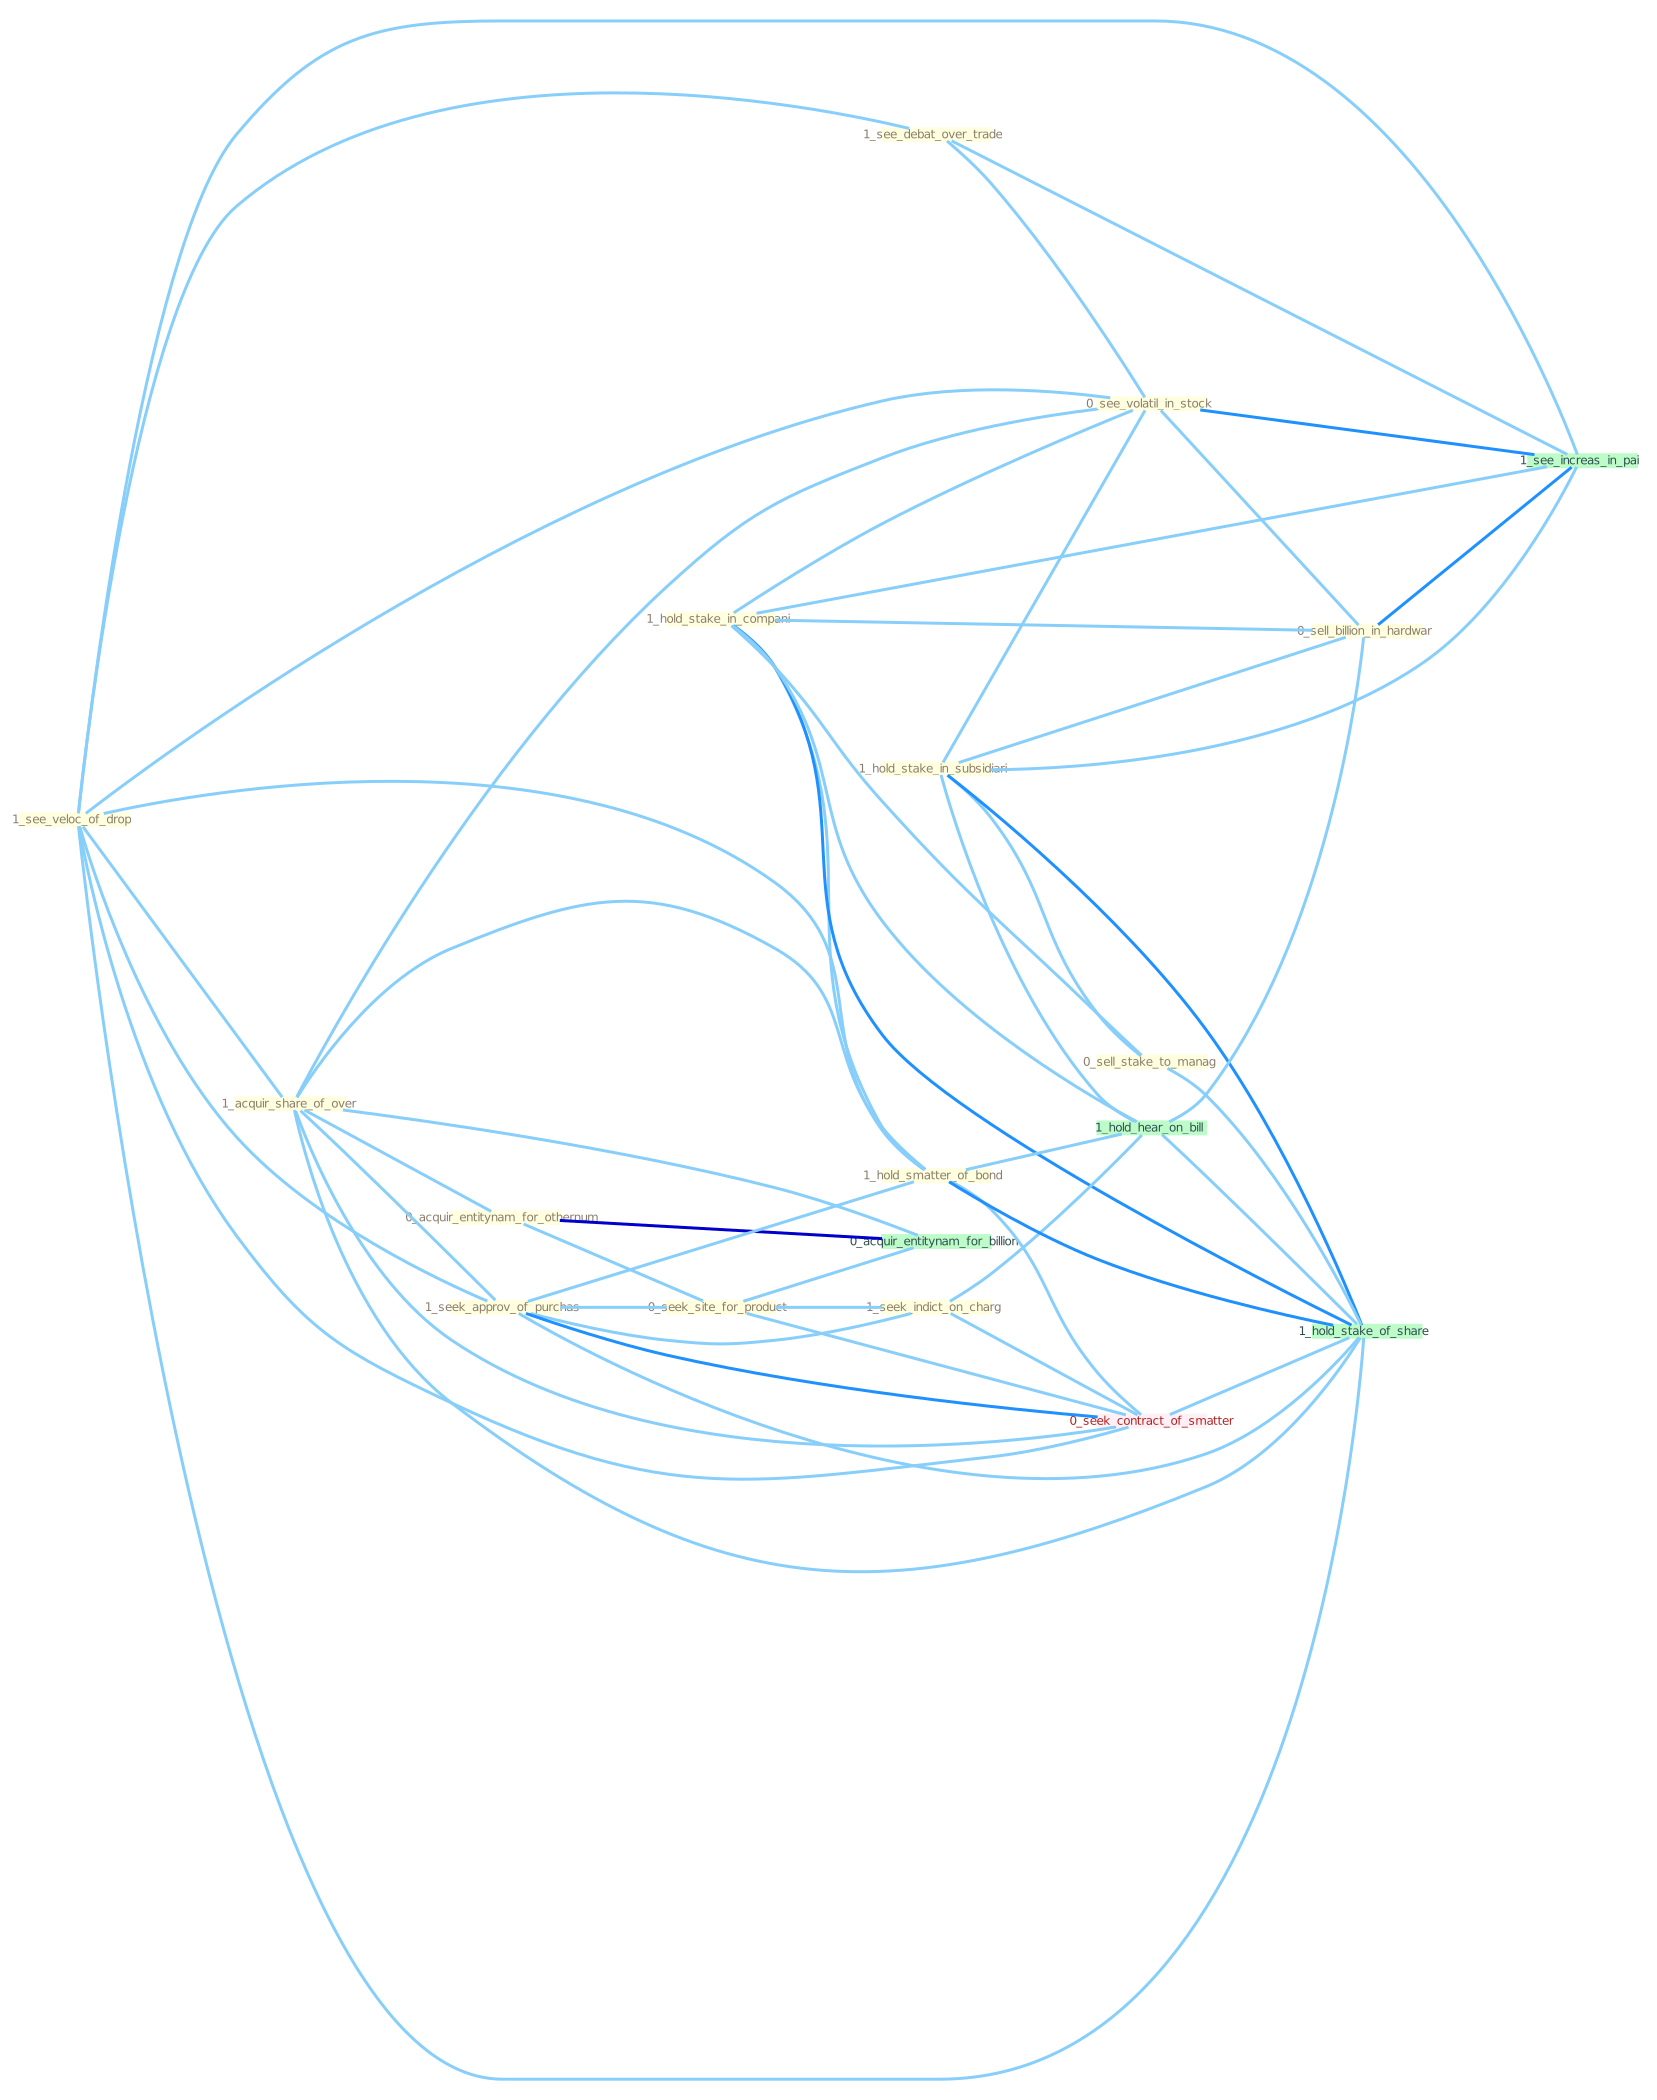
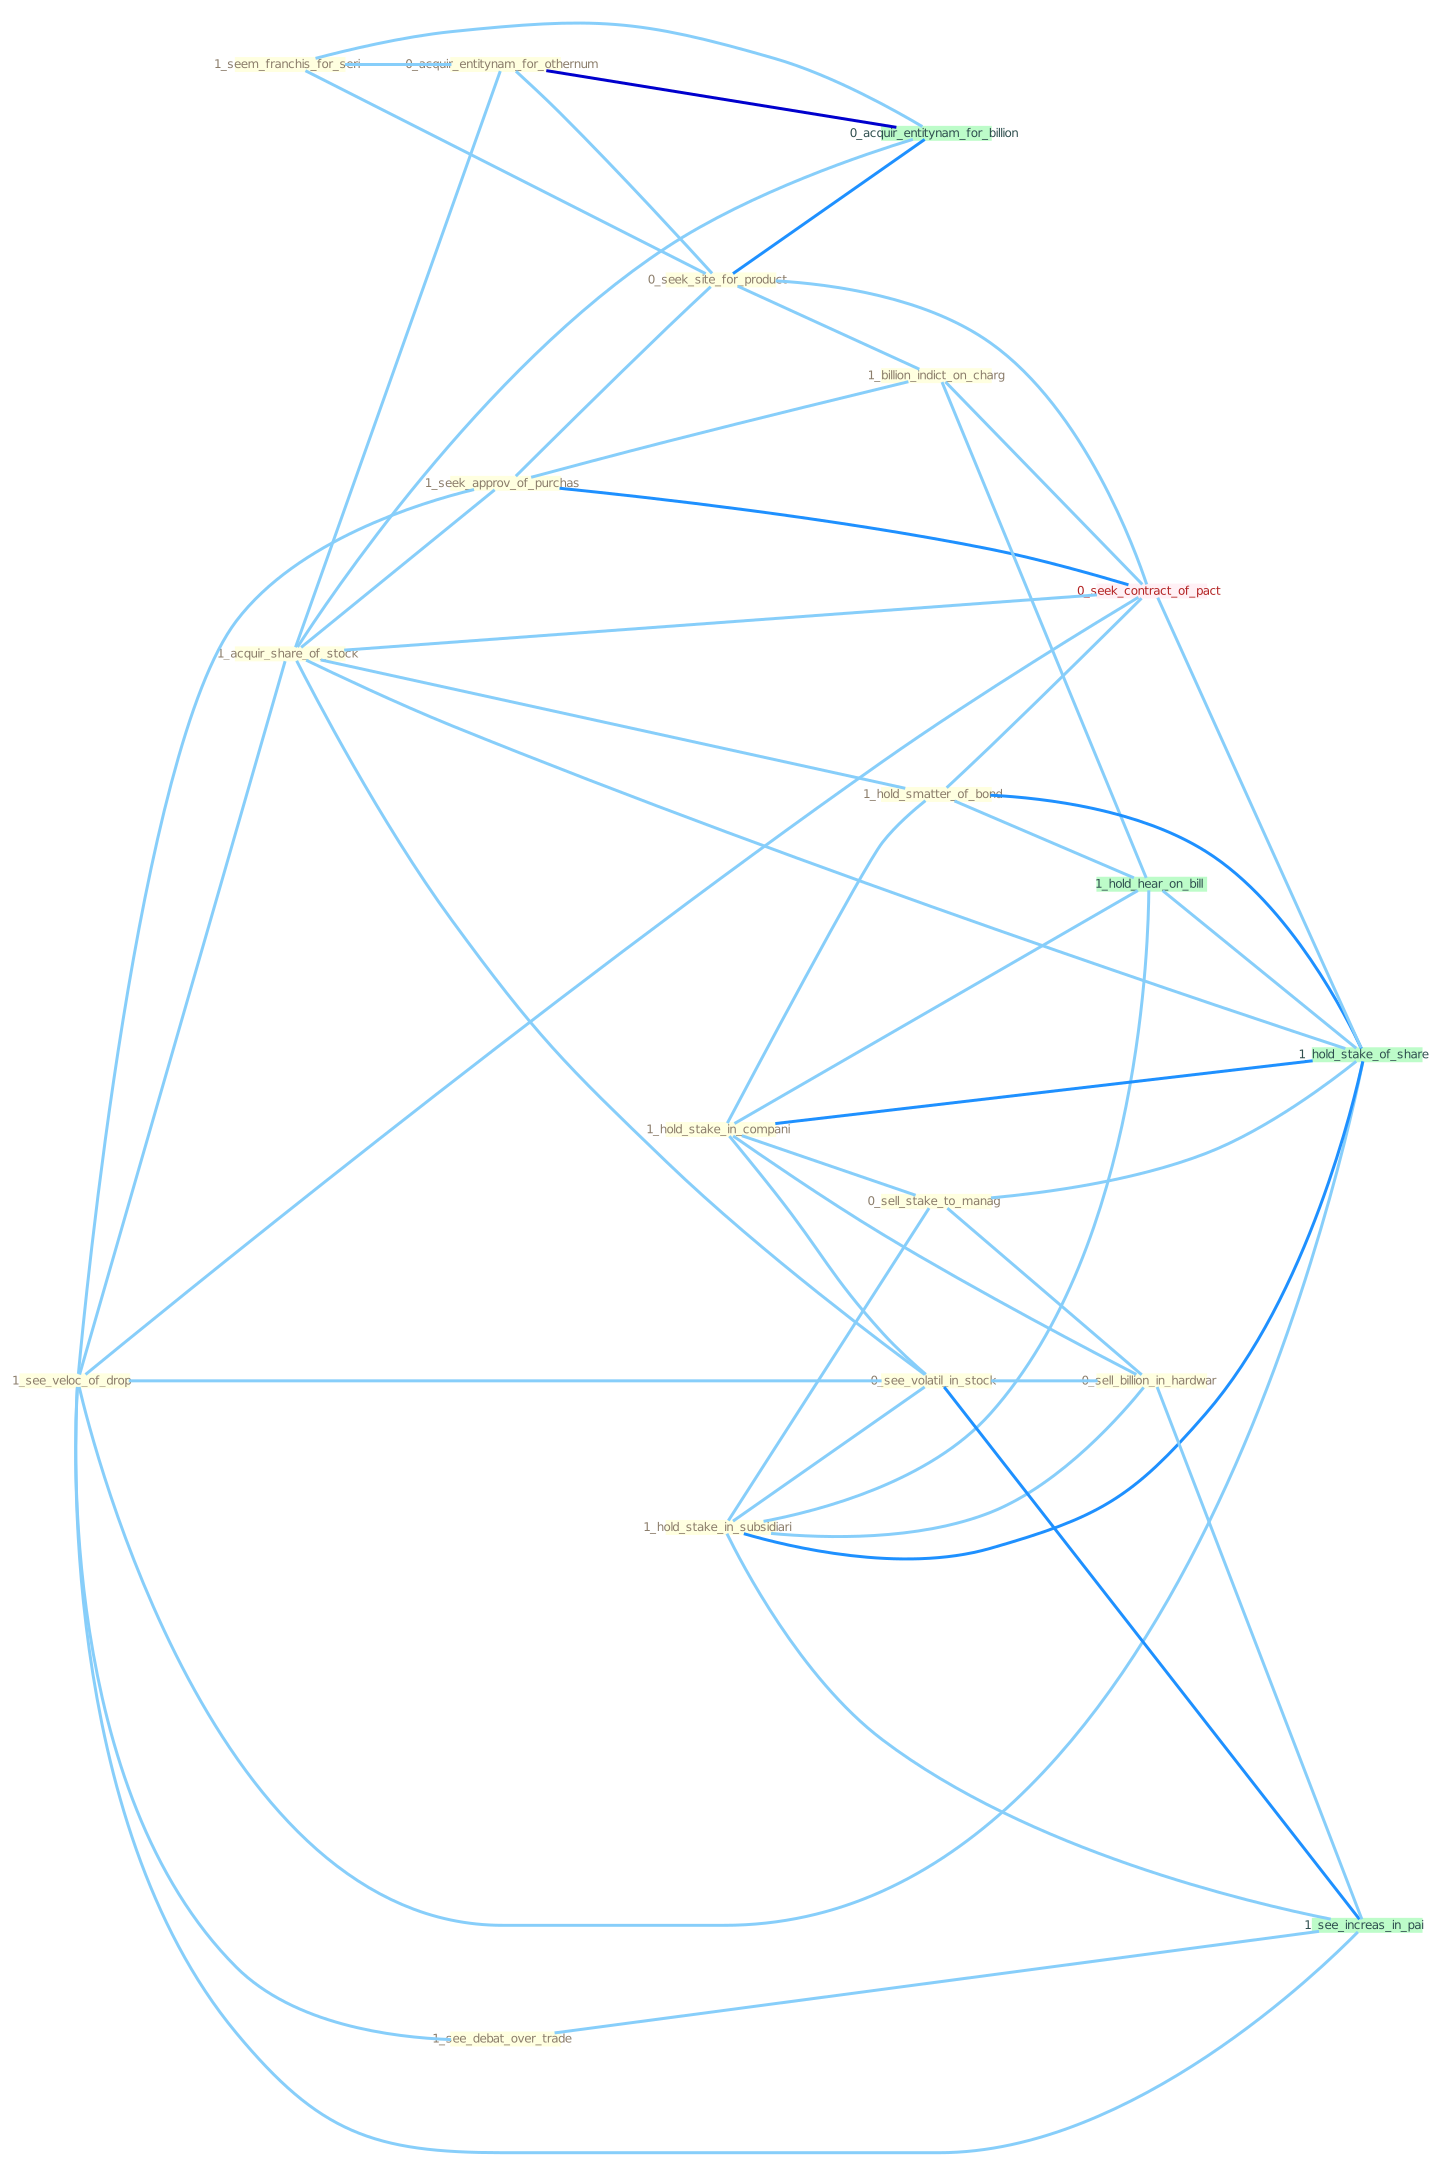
none -> (290, 65)
(1054, 263) -> none
(1152, 540) -> none
(1475, 546) -> (1260, 1653)
(613, 809) -> none
(1306, 898) -> (1045, 1291)
(290, 1104) -> (290, 654)
(702, 1248) -> none
(828, 1275) -> (829, 207)
(936, 1307) -> (936, 376)
(1152, 1421) -> (1152, 591)
(991, 1476) -> none
